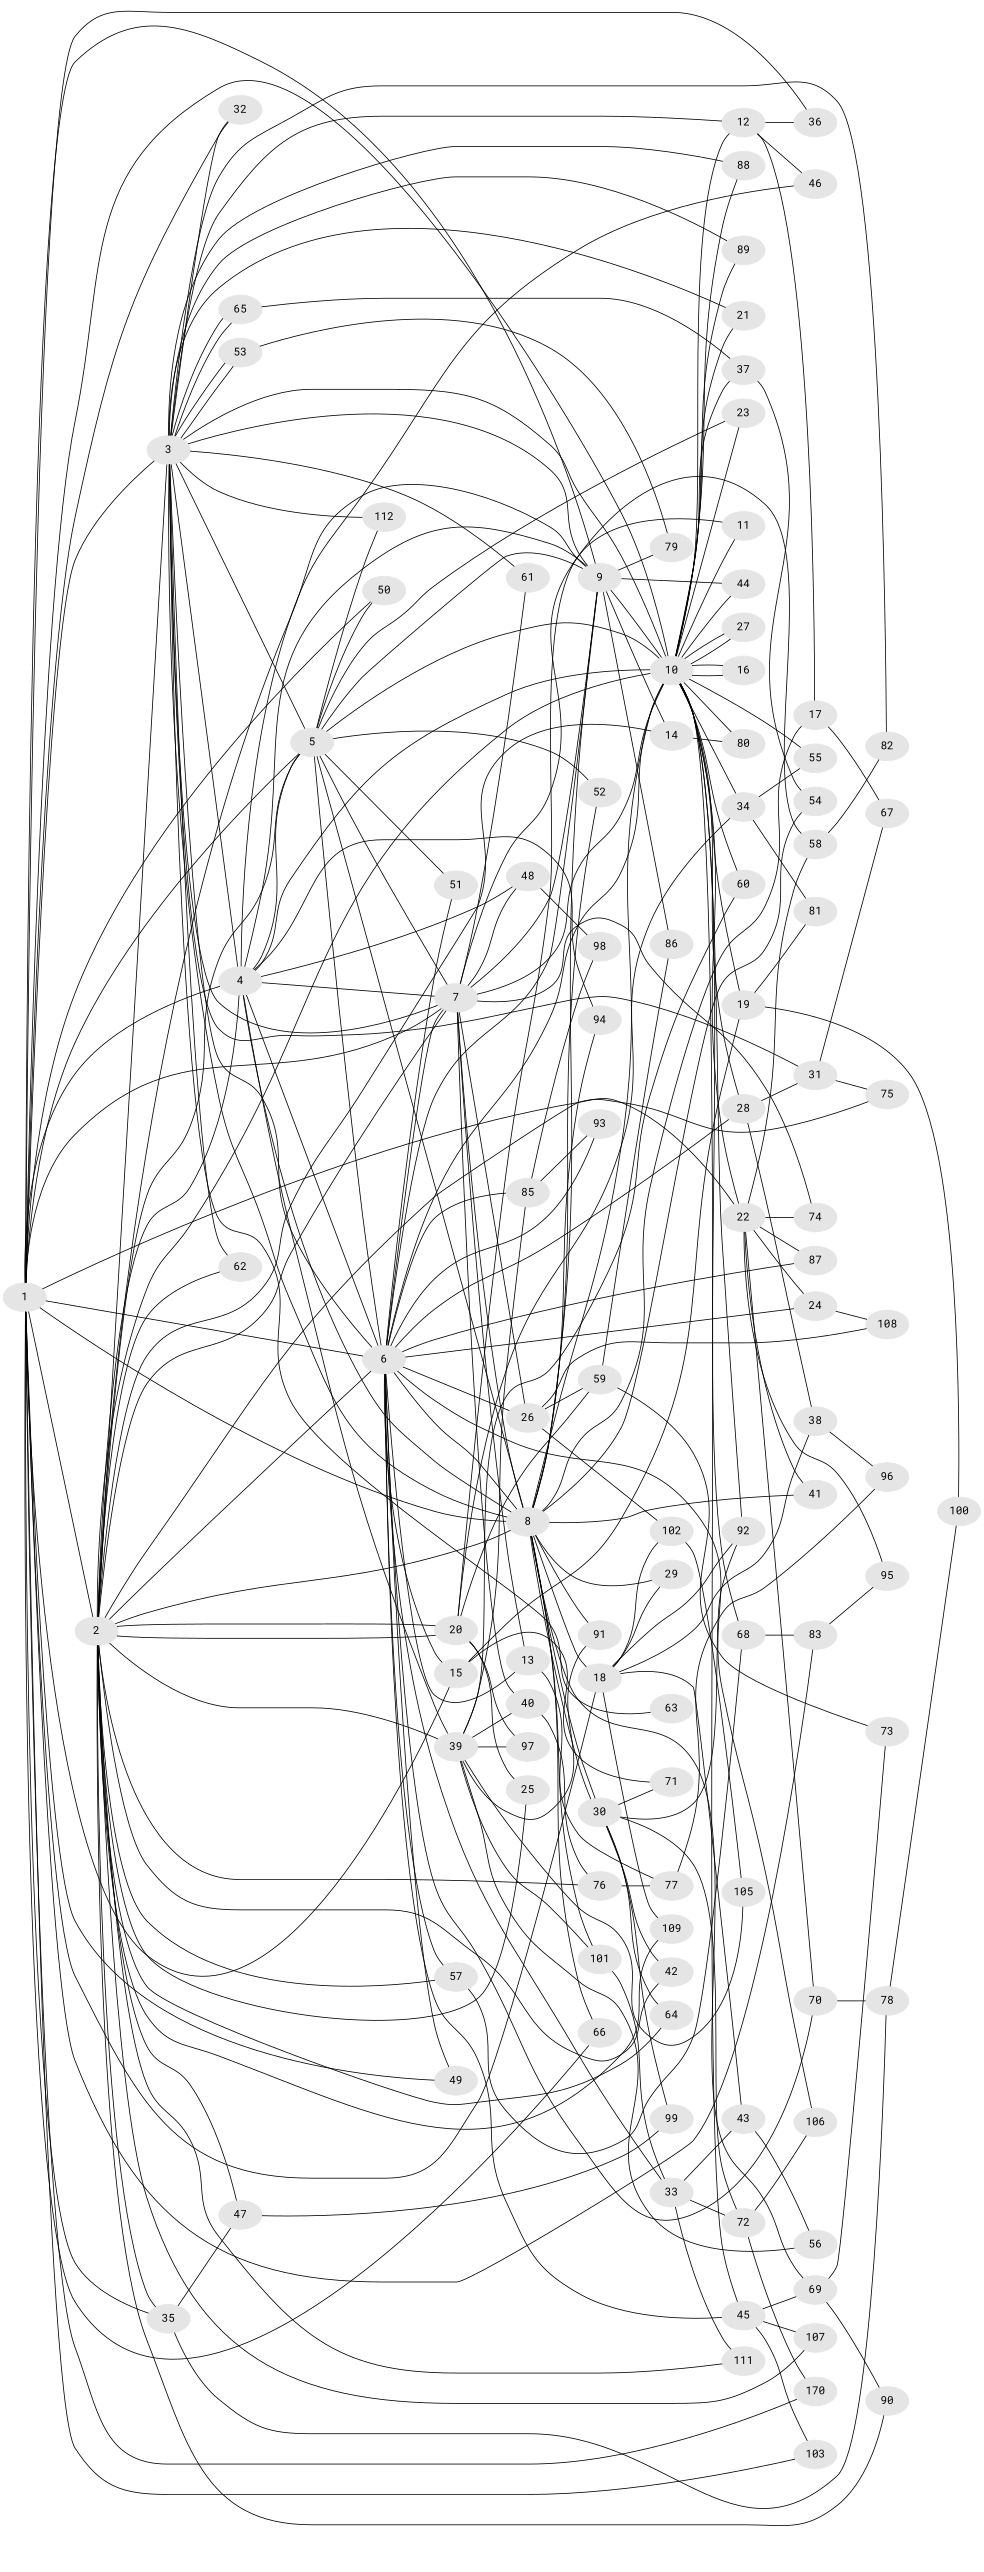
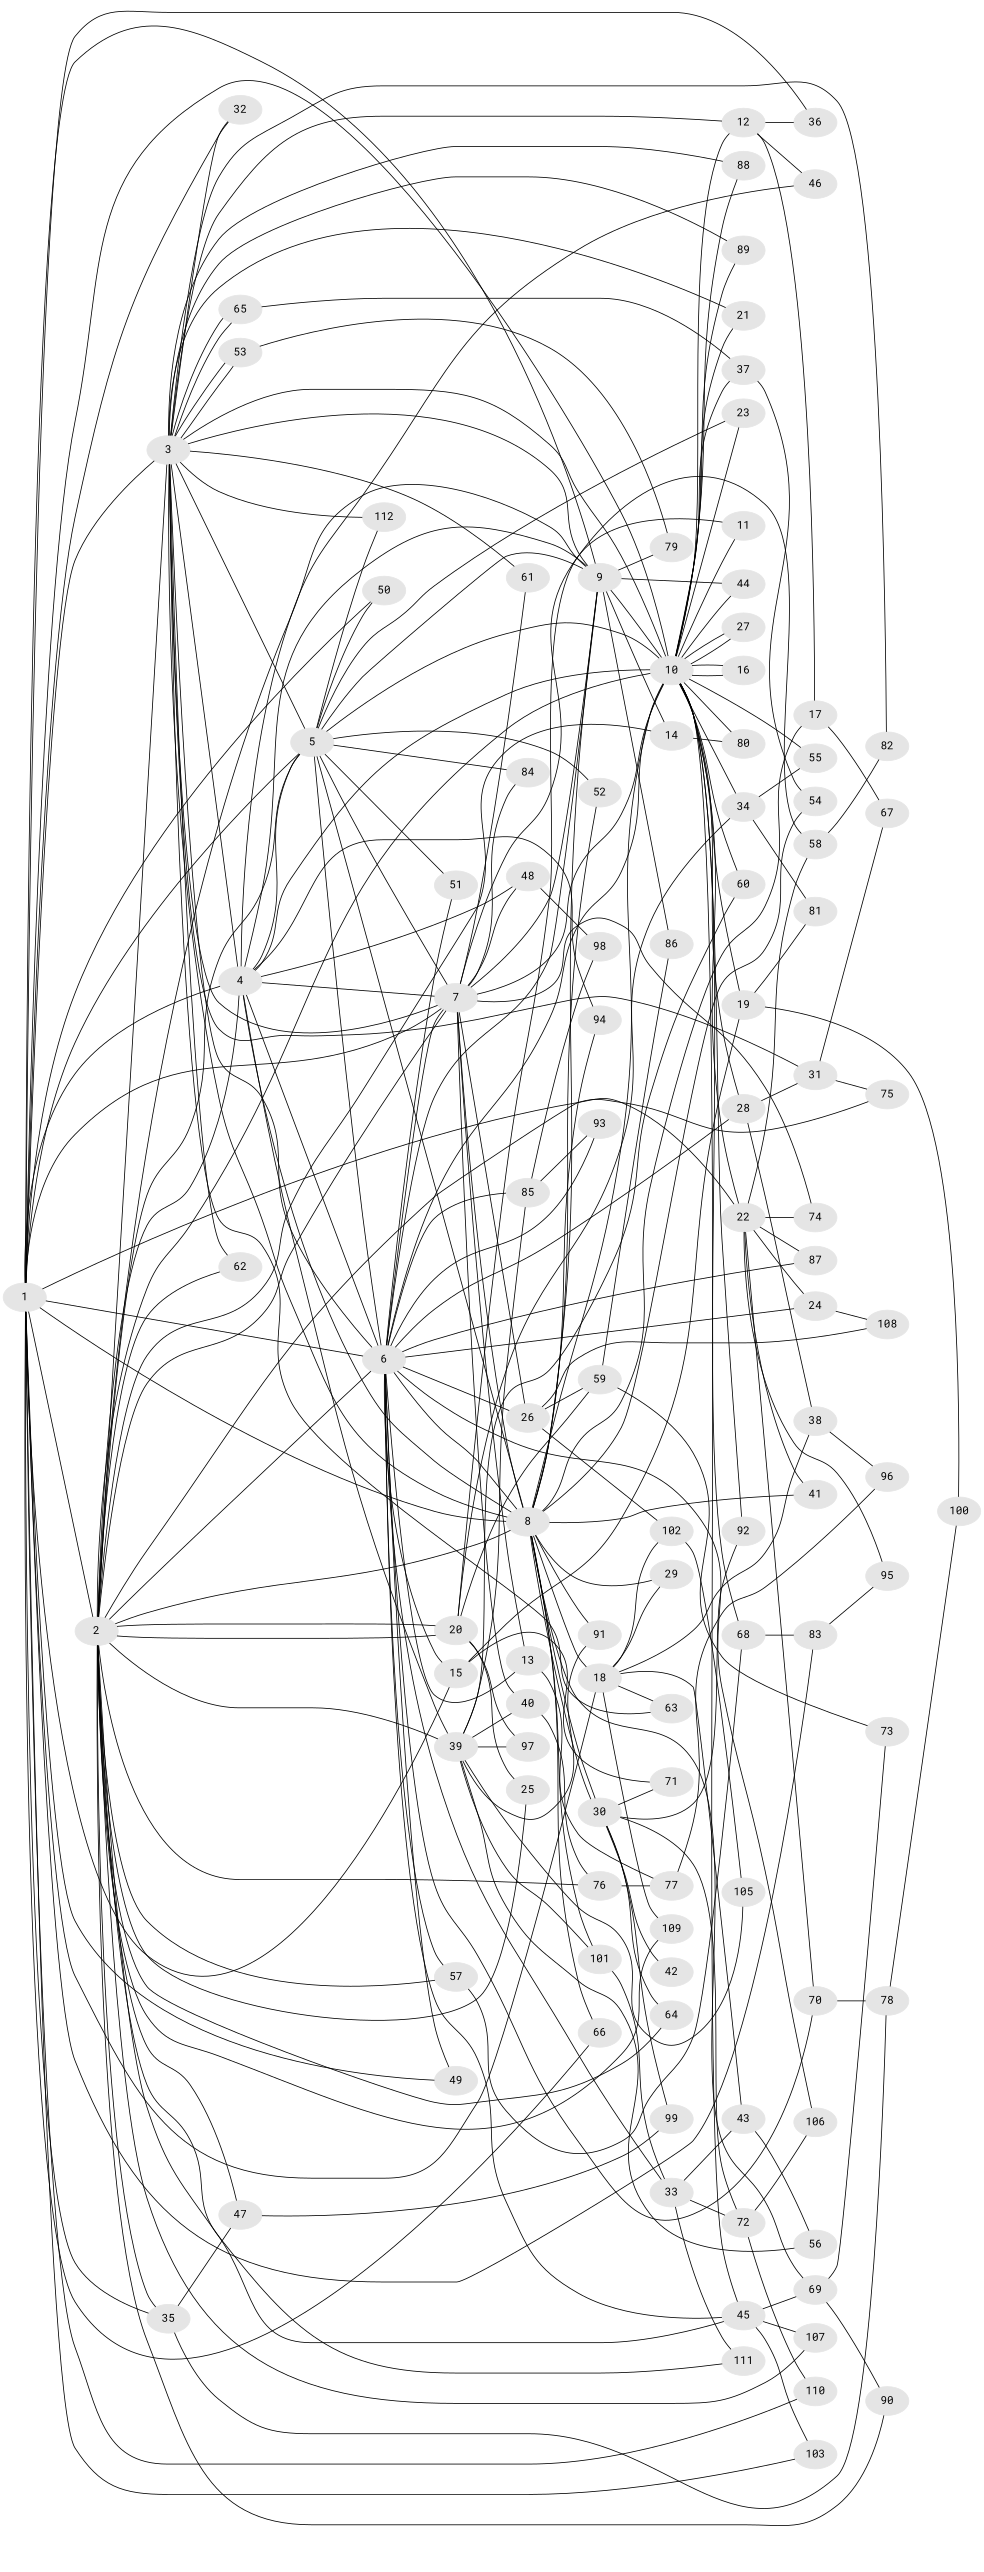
none -> (528, 773)
(678, 1610) -> (636, 1693)
(334, 1910) -> (188, 2193)
(815, 2391) -> (815, 2391)
